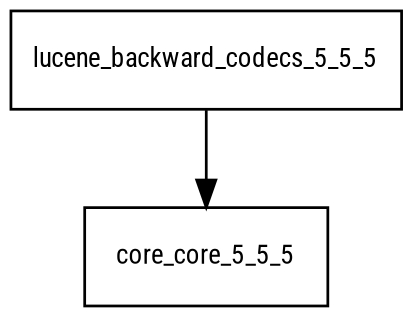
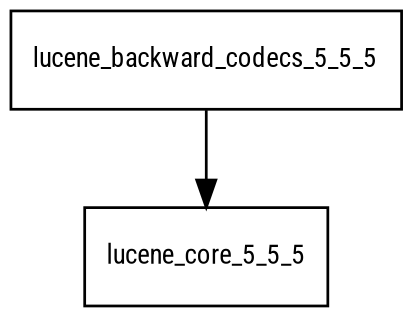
(206, 257) -> (206, 257)
